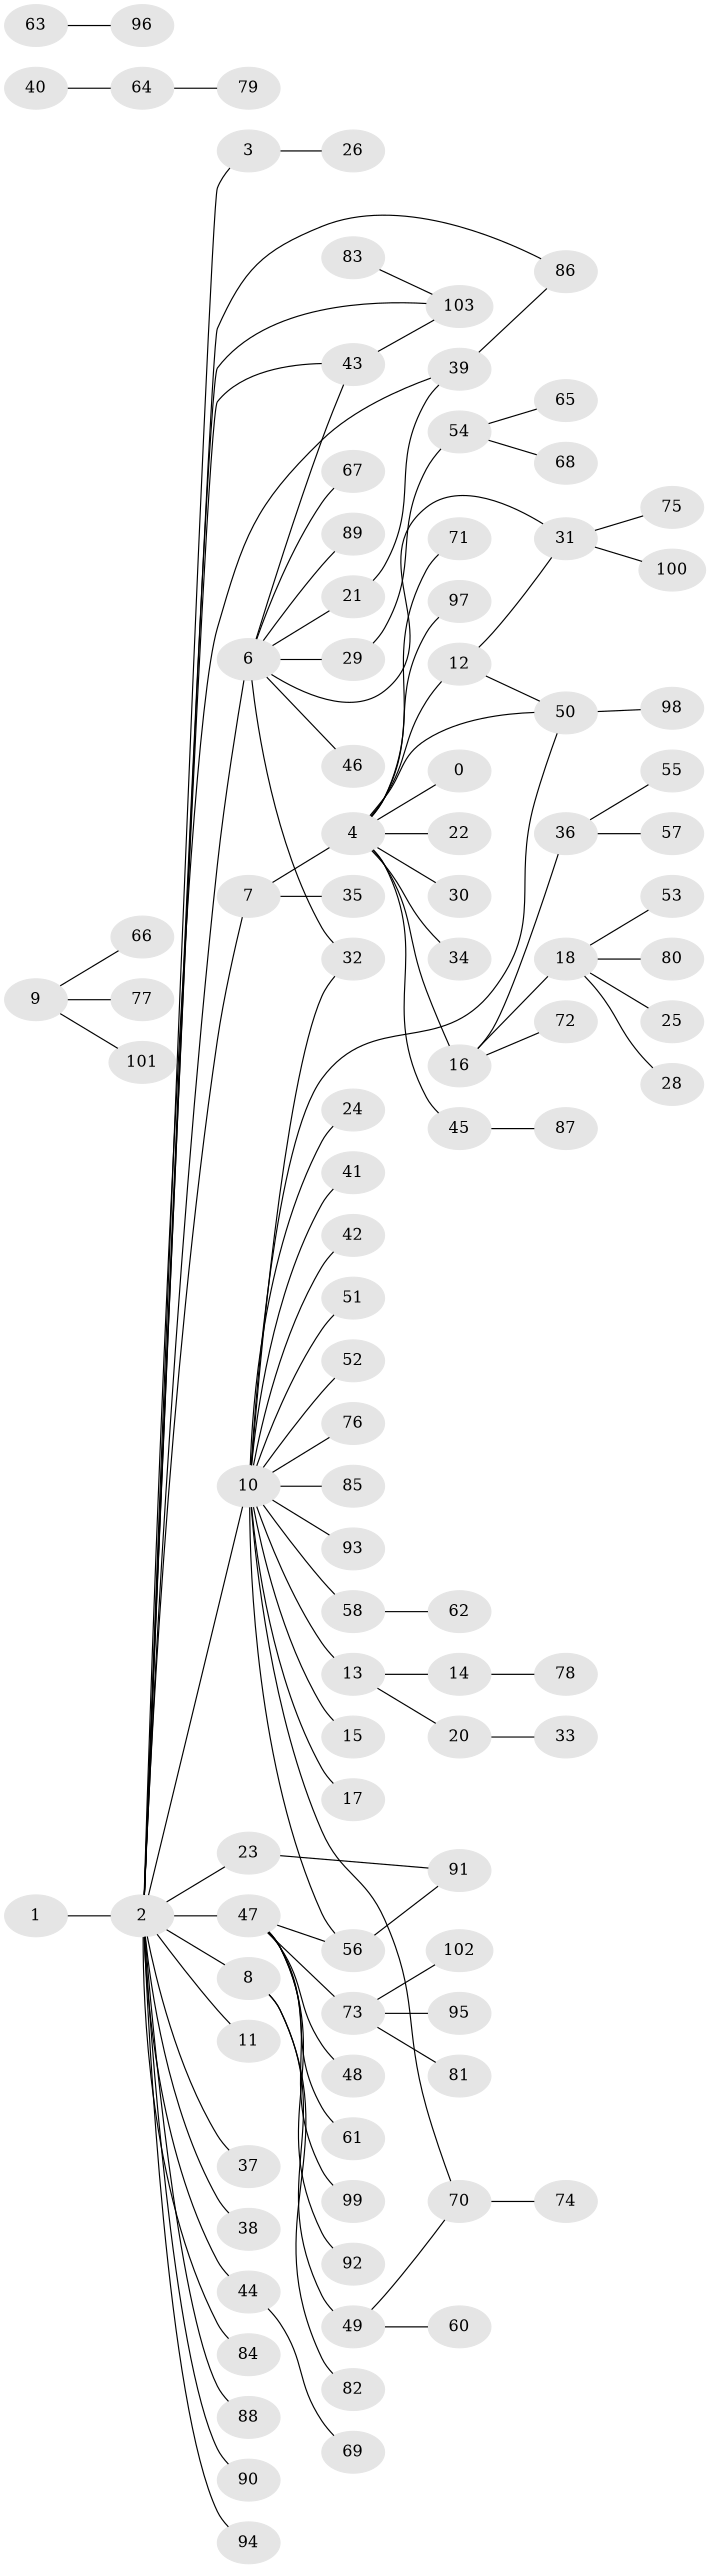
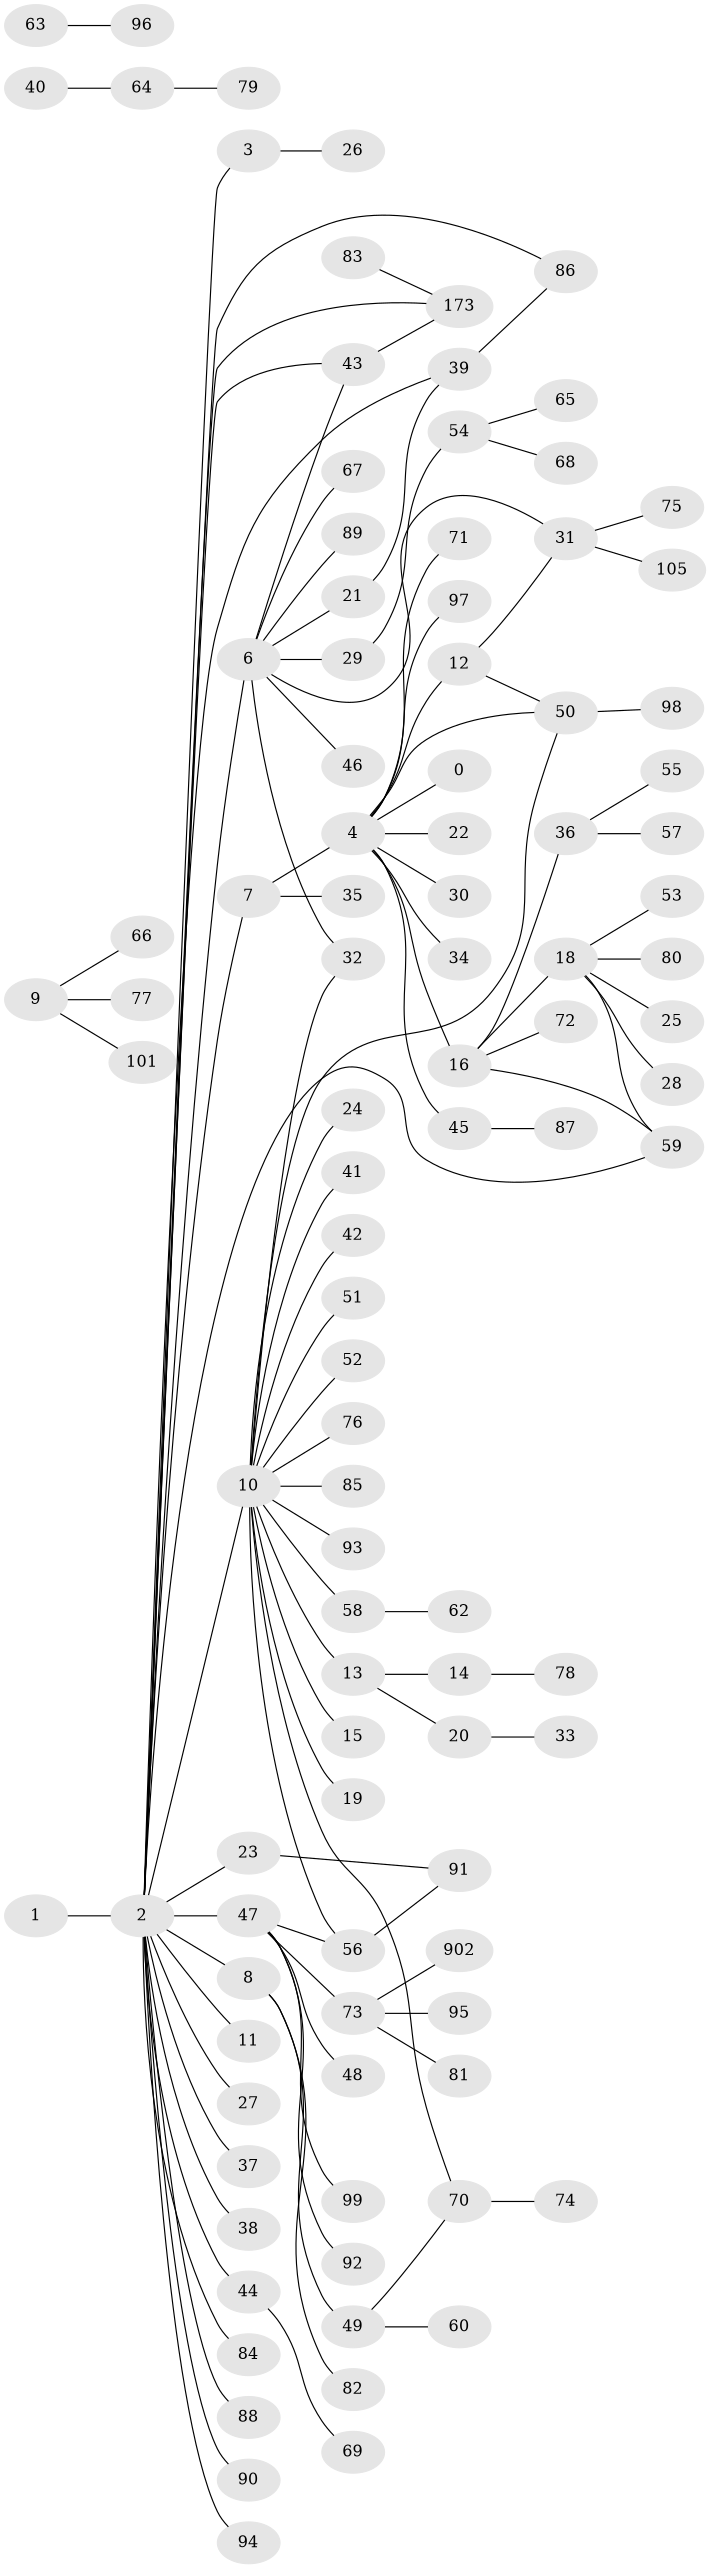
(460, 307) -> (460, 307)
(672, 570) -> (672, 570)
none -> (672, 1147)
(353, 1800) -> (353, 1800)
(460, 1951) -> (460, 1951)
none -> (249, 2104)
(353, 2139) -> none
